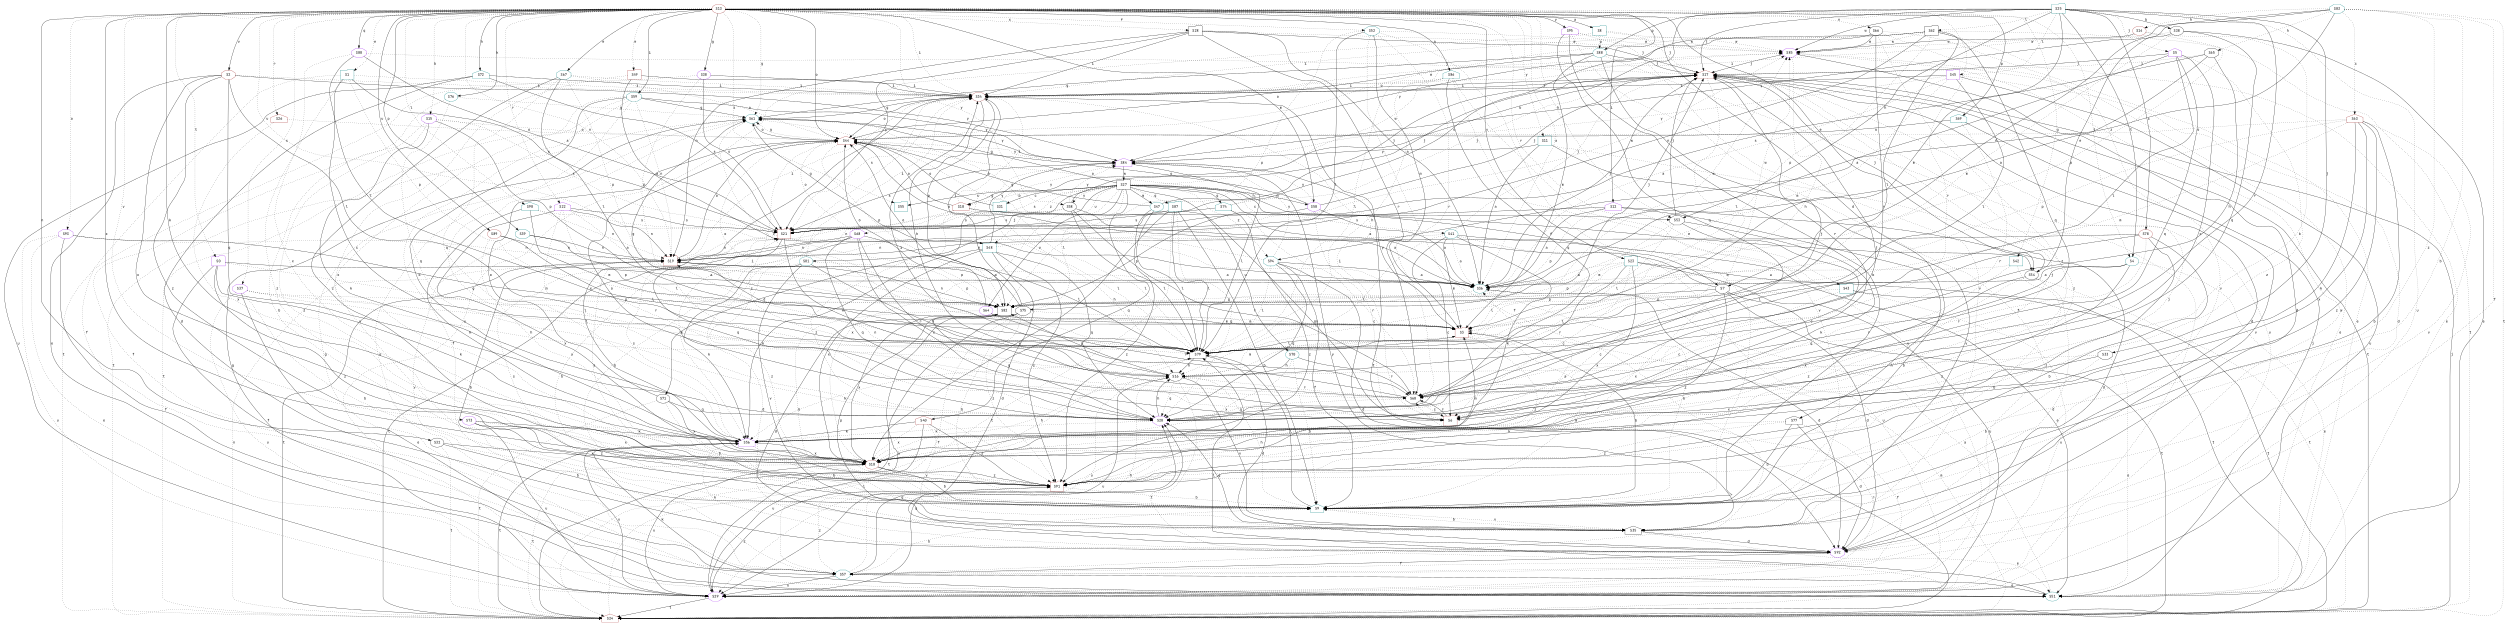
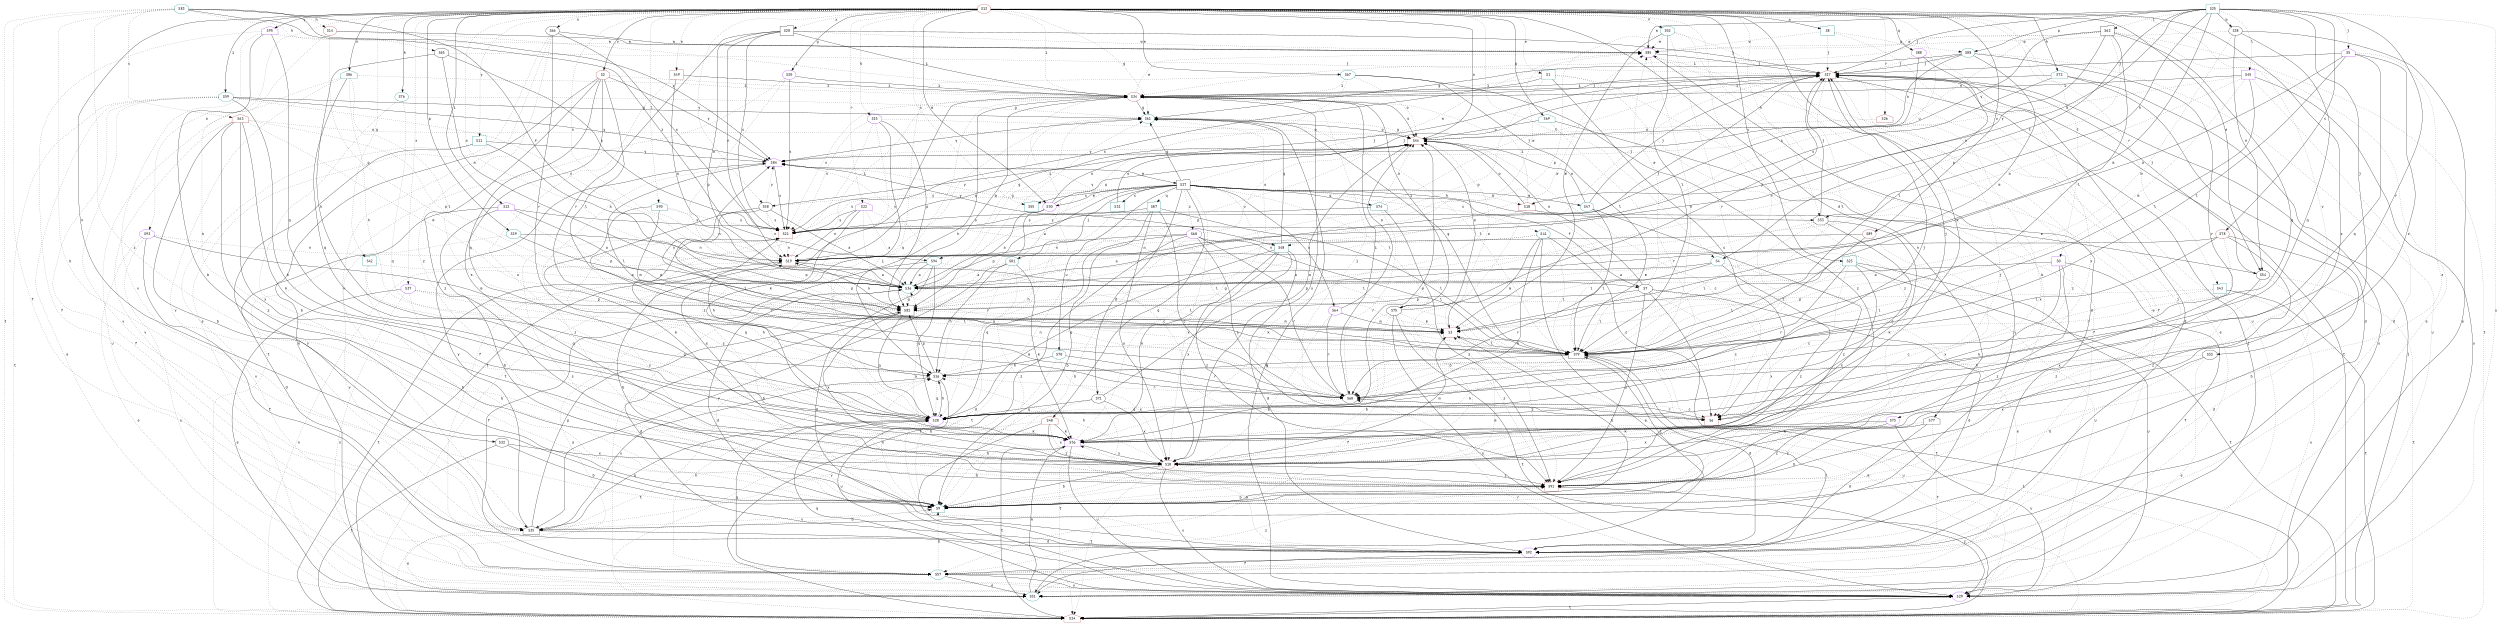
(1314, 385) -> (486, 422)
(450, 598) -> (325, 595)
